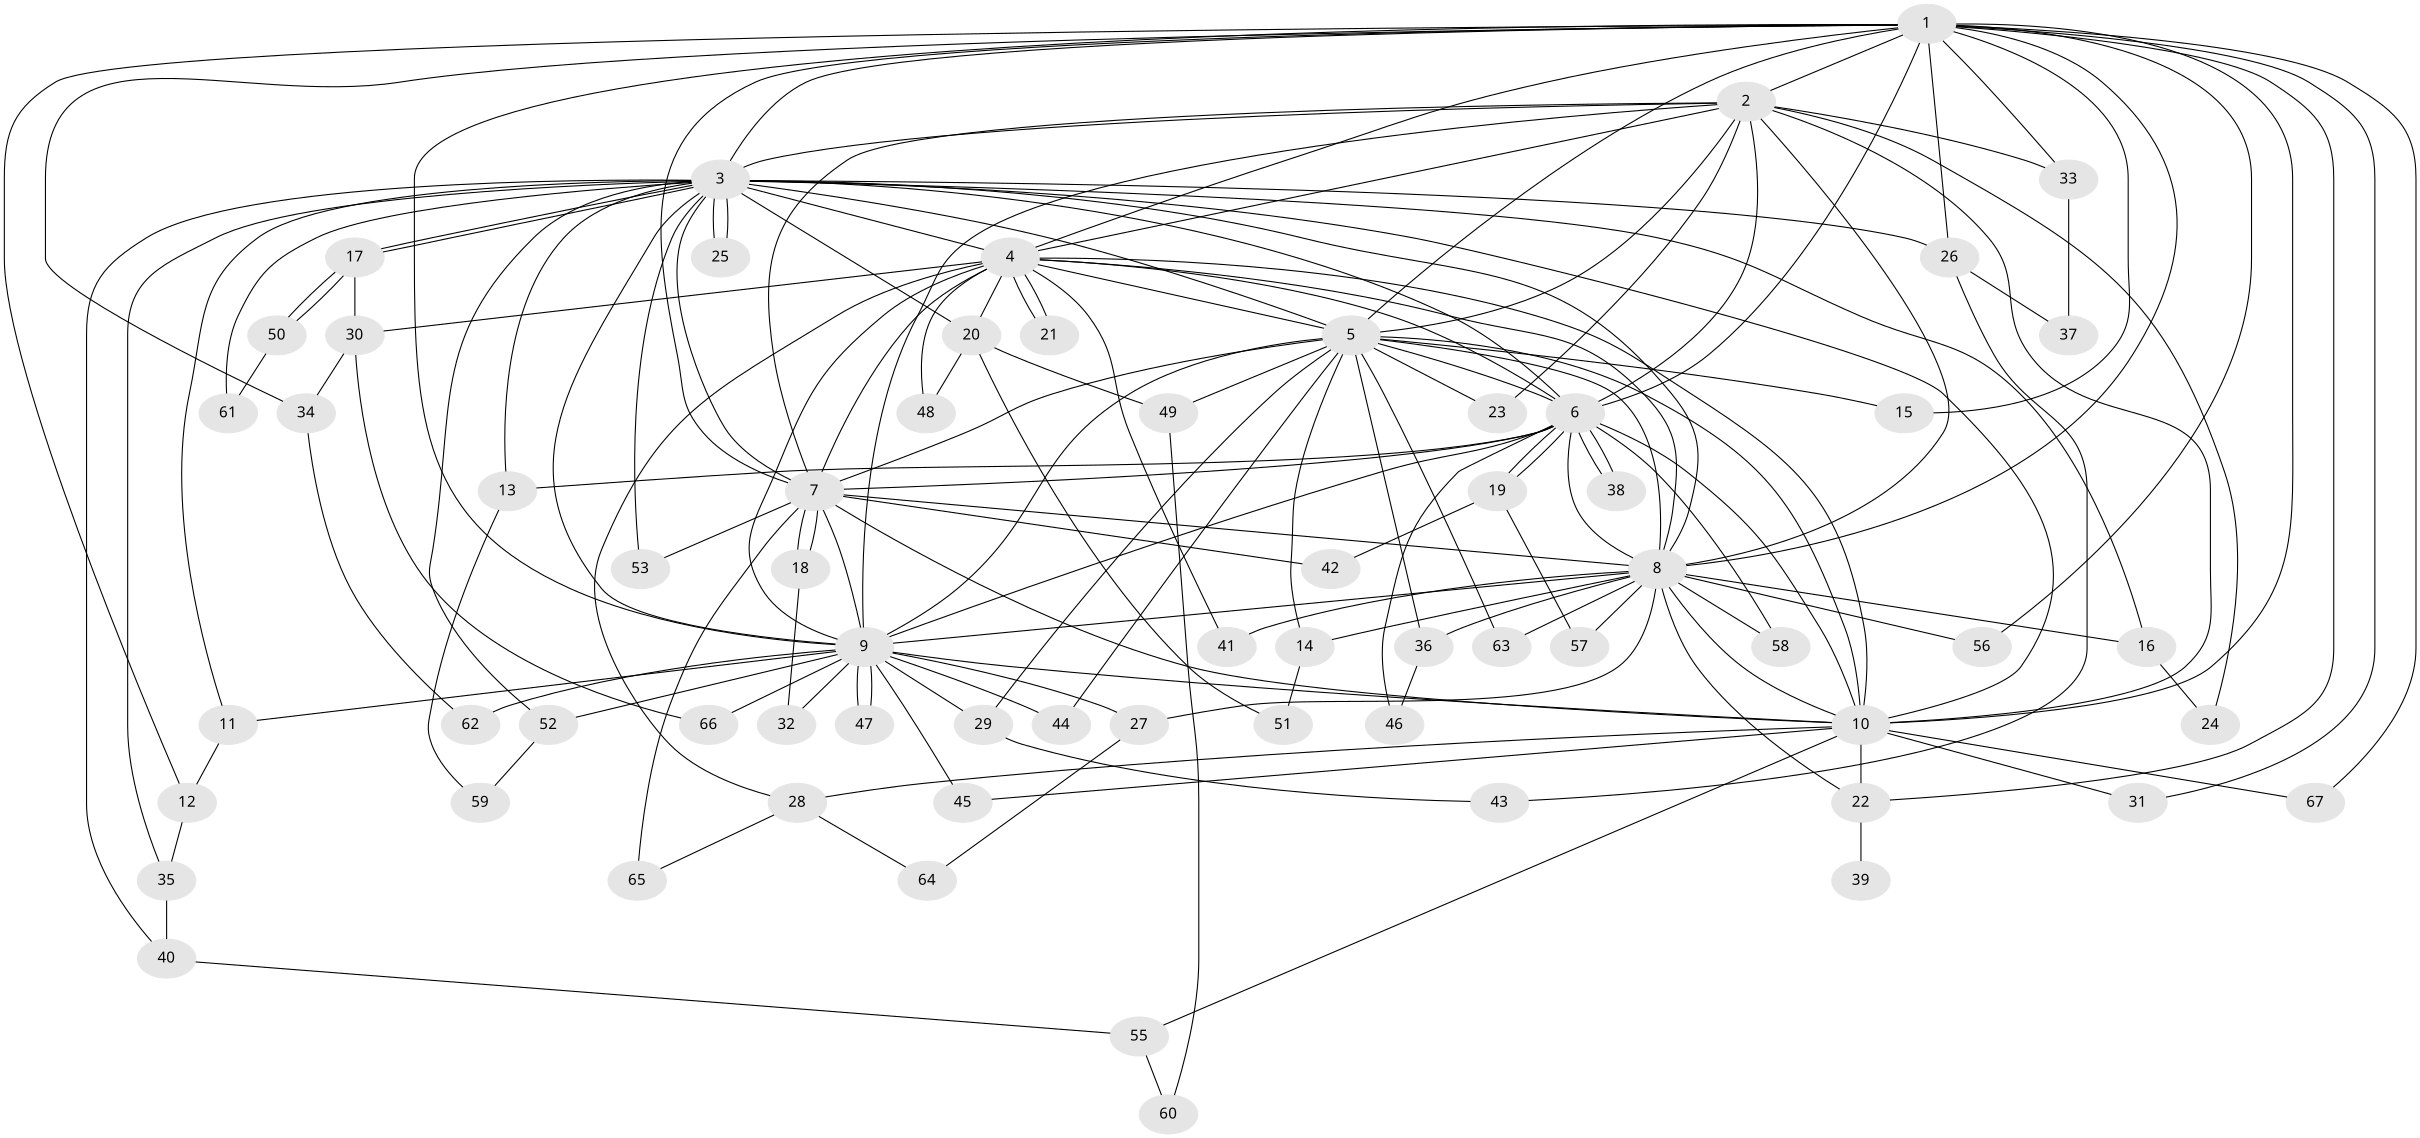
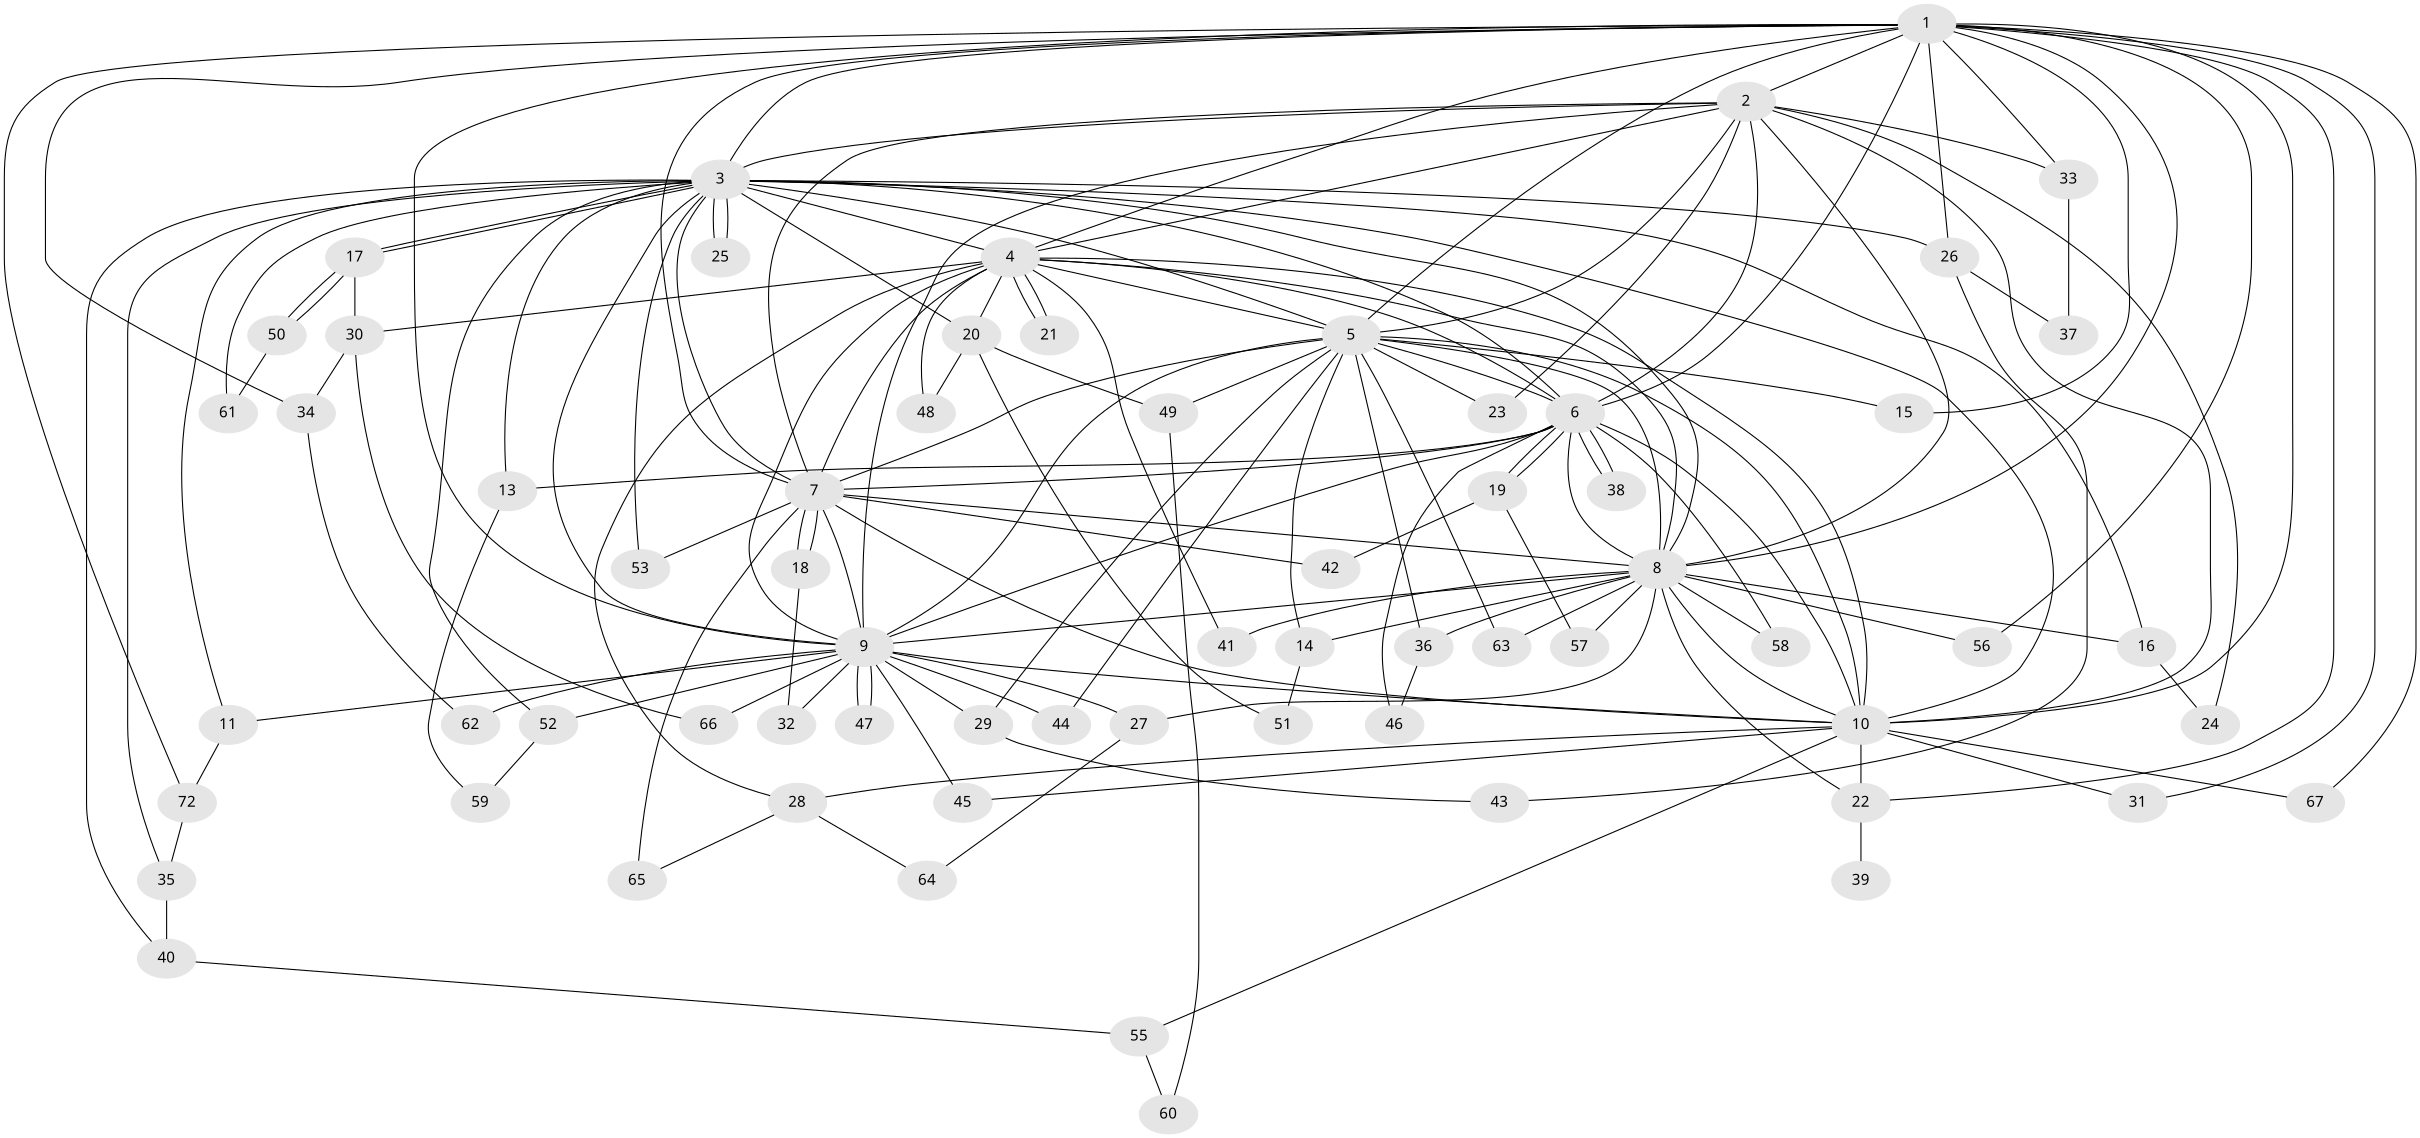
(187, 803) -> (187, 803)
